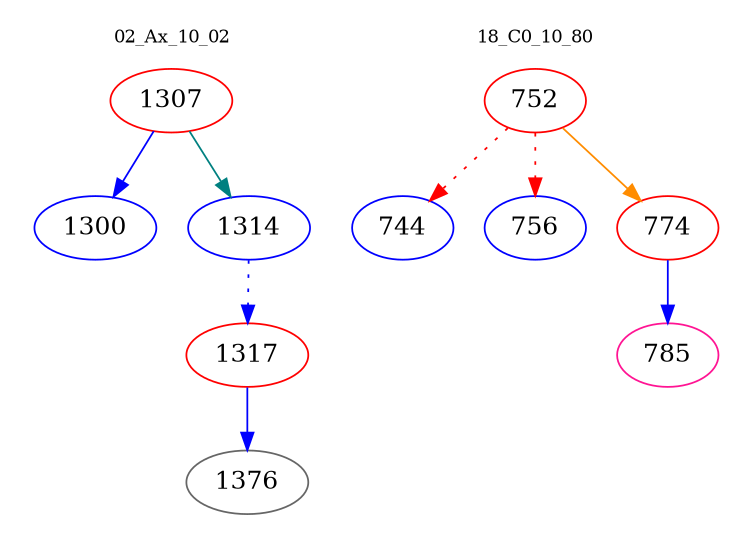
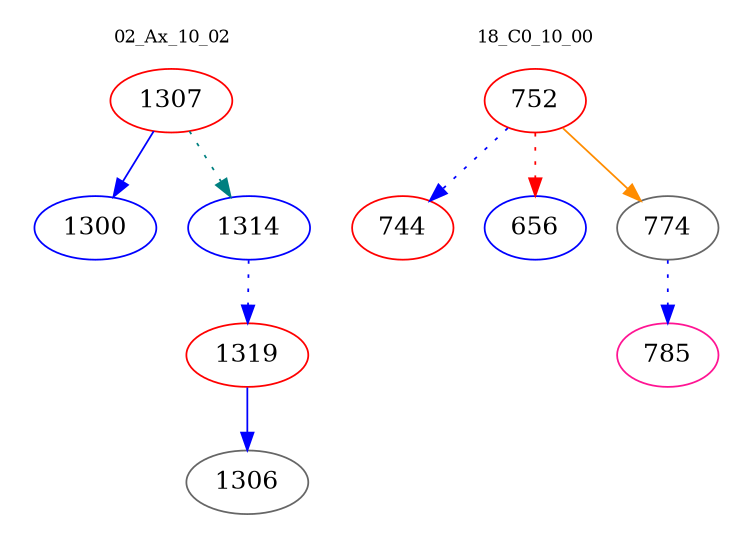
(535, 38) -> (535, 38)
(205, 156) -> (205, 156)
(475, 158) -> (475, 158)
(403, 228) -> (403, 228)
(535, 228) -> (535, 228)
(668, 228) -> (668, 228)
(668, 283) -> (668, 283)
(247, 355) -> (247, 355)
(247, 482) -> (247, 482)
